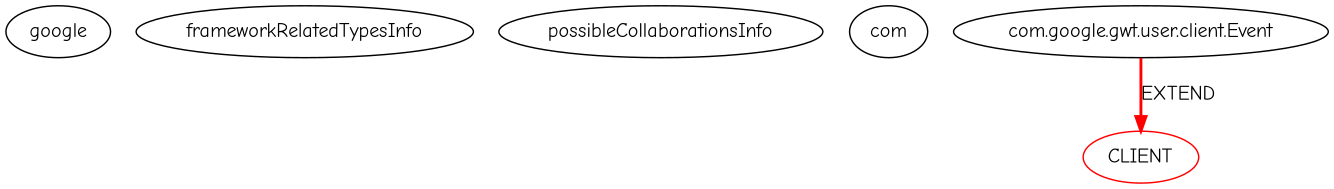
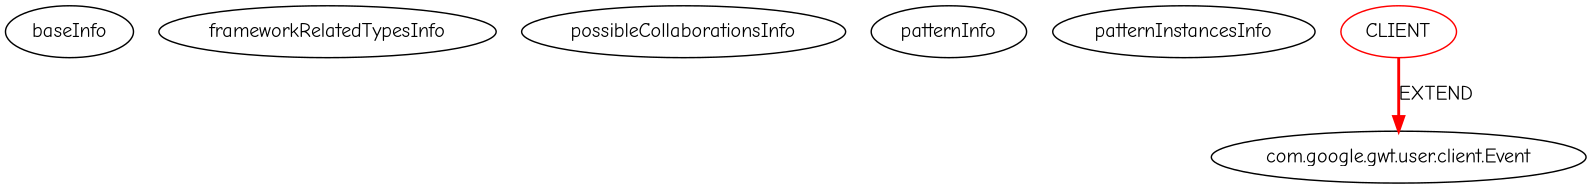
(58, 32) -> (69, 32)
(889, 32) -> (1184, 32)
none -> (949, 32)
(1141, 87) -> (1399, 87)
